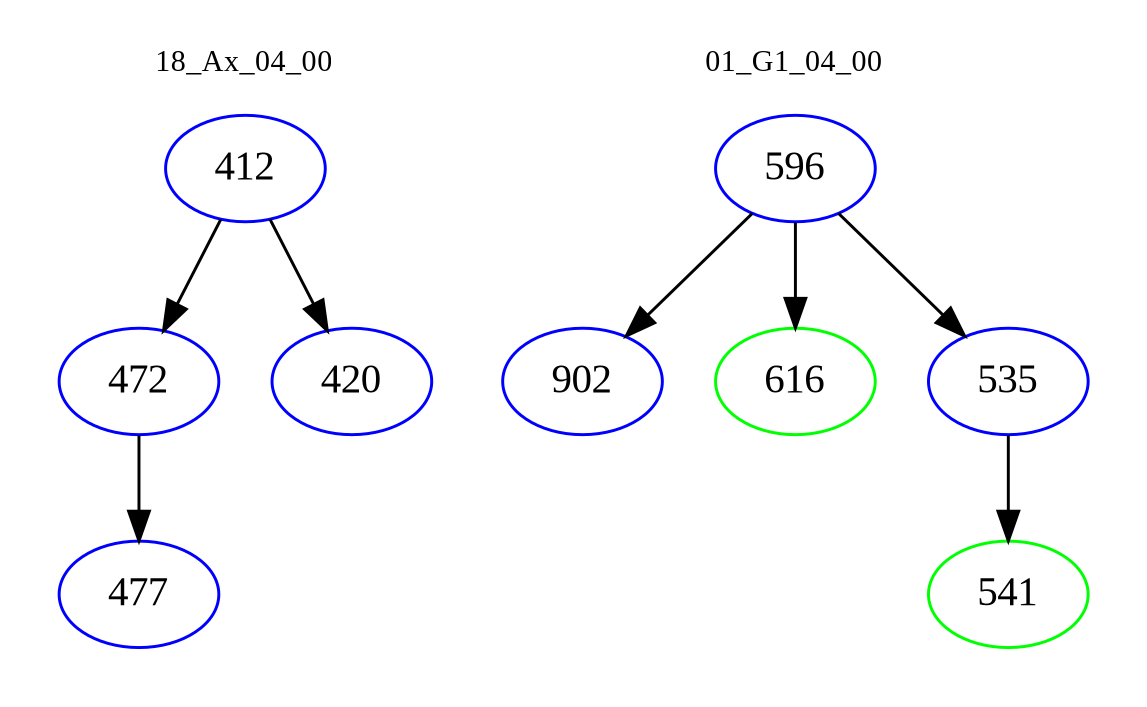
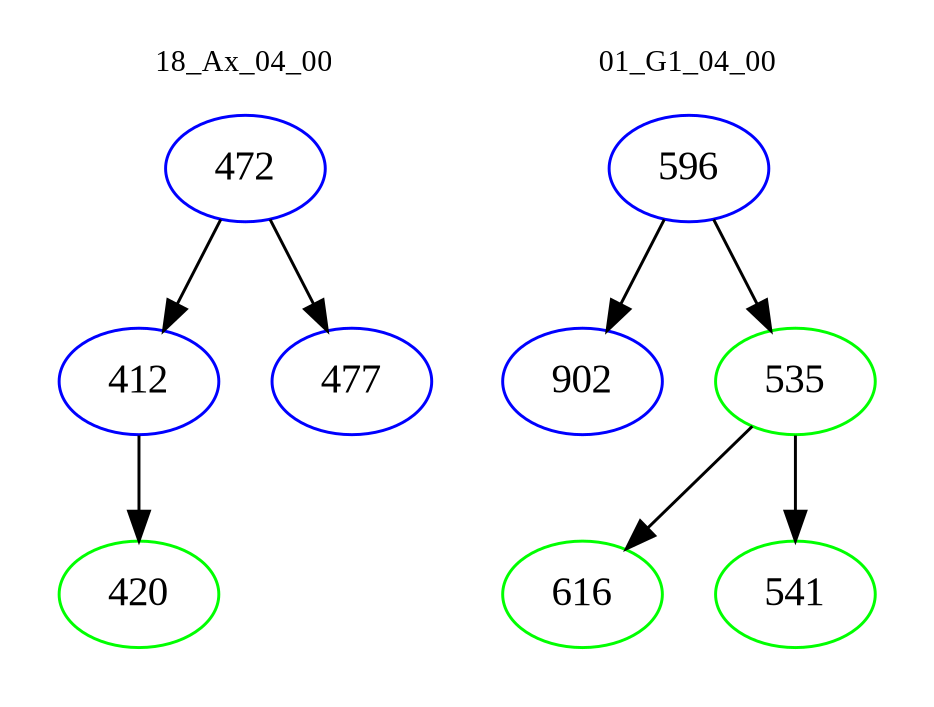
(795, 260) -> (700, 477)
(199, 262) -> (199, 262)
(352, 381) -> (139, 594)
(1008, 381) -> (795, 381)
